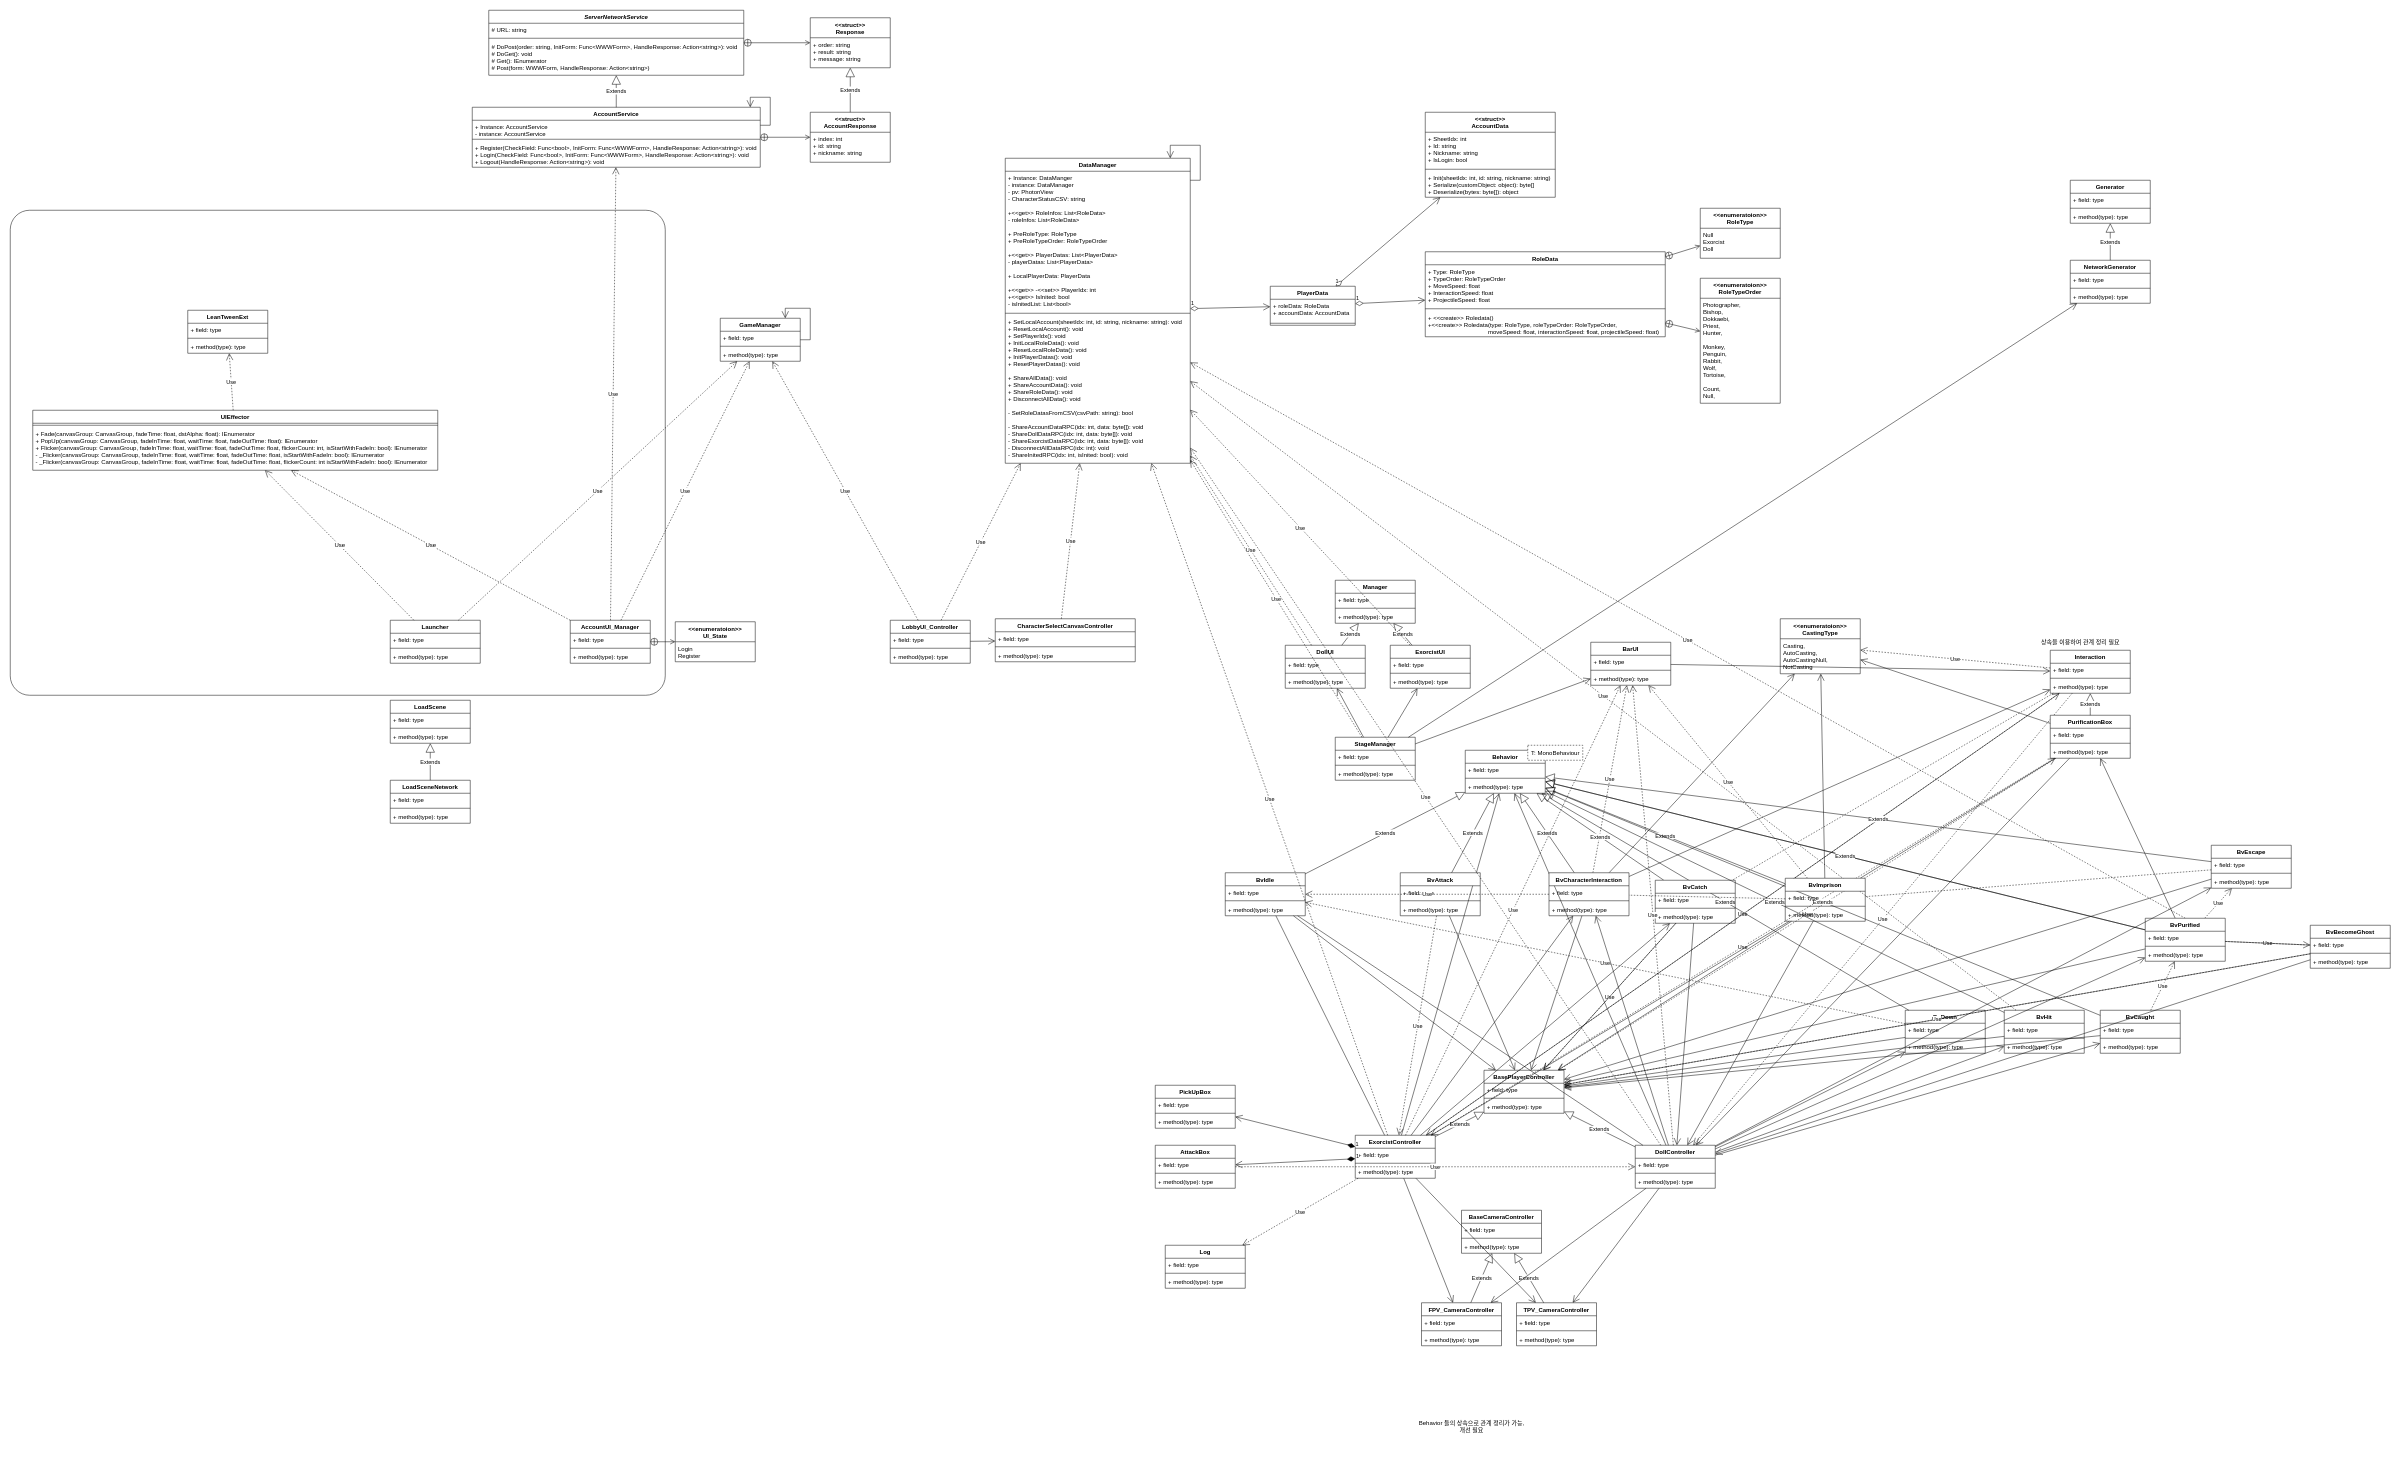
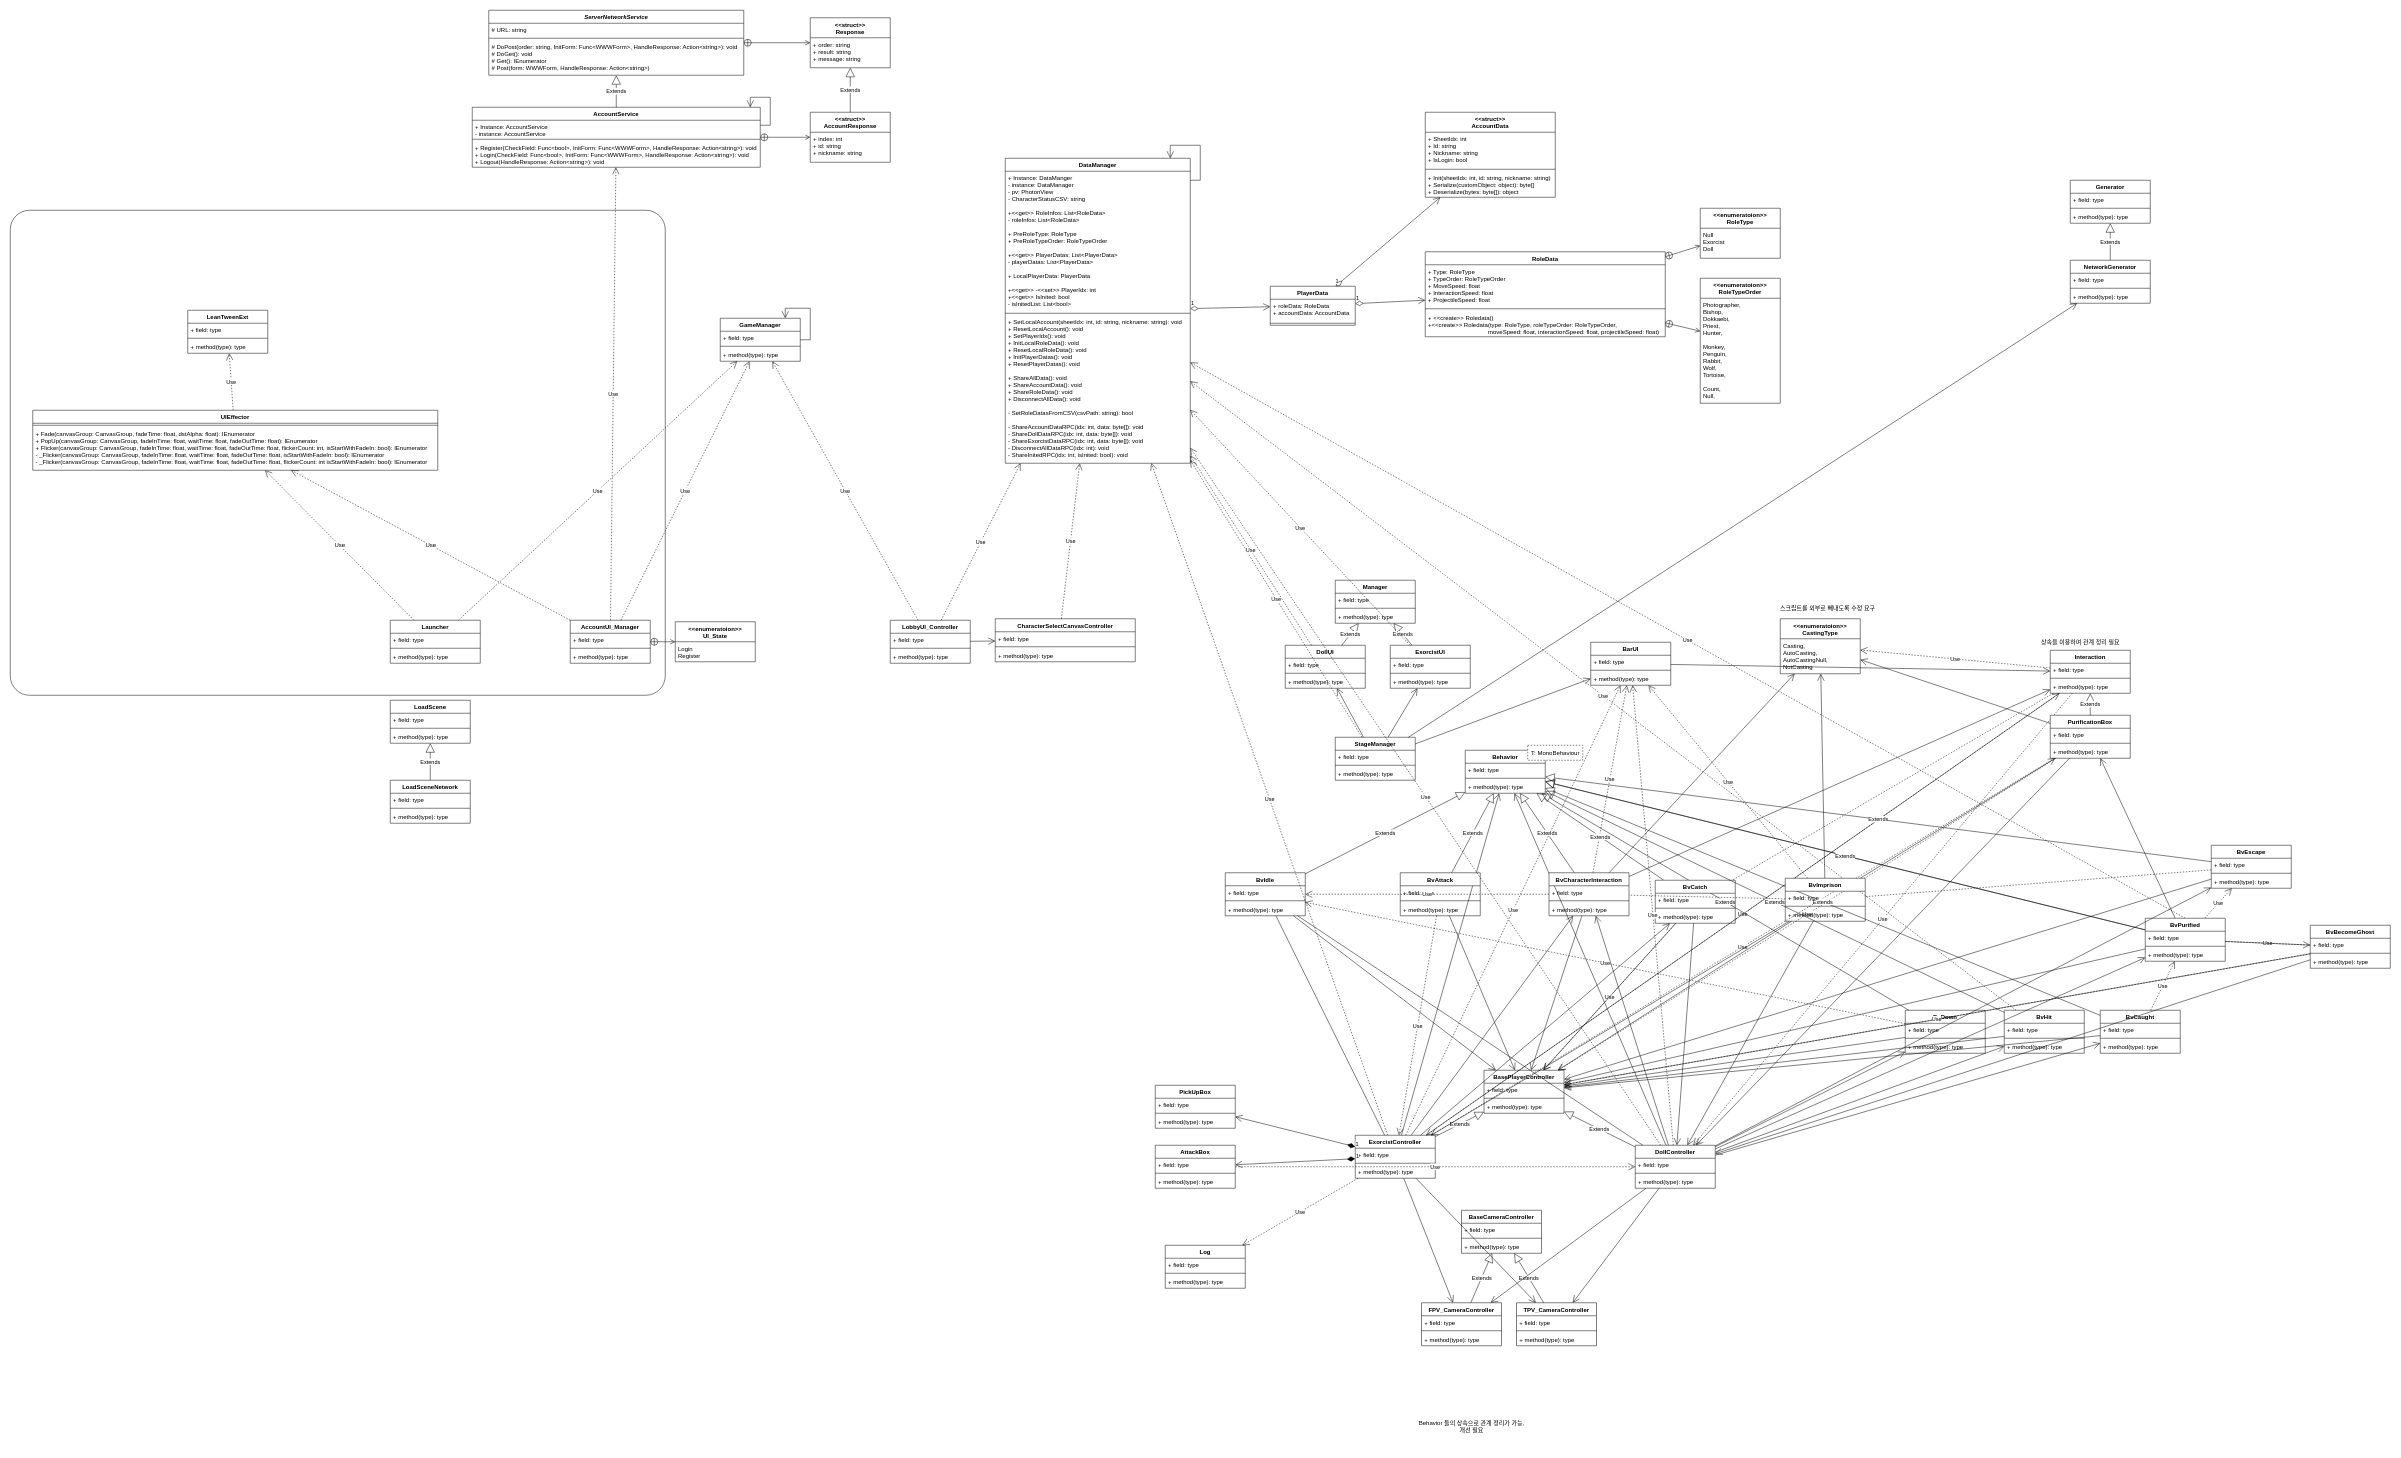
none -> (1828, 608)
(1719, 857) -> none
